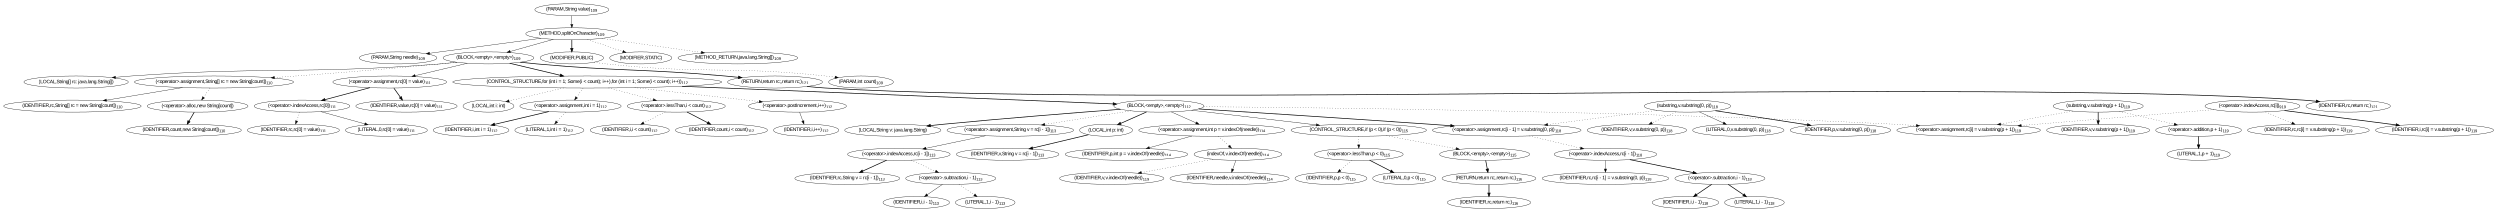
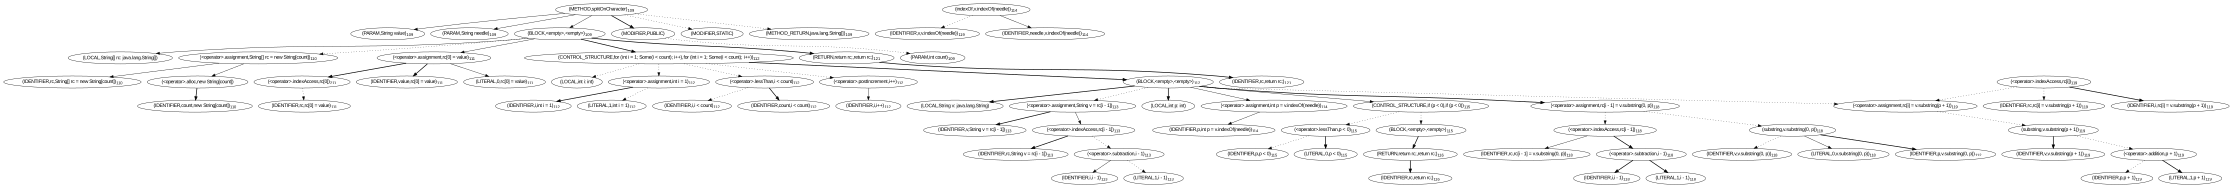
(572, 20) -> (491, 21)
(207, 93) -> (229, 69)
(333, 106) -> (333, 82)
(2283, 106) -> (2074, 82)
(1602, 117) -> (1701, 118)
(343, 118) -> (468, 70)
(2037, 118) -> (1980, 118)
(1873, 130) -> (1978, 154)
(1060, 141) -> (1025, 118)
(1224, 141) -> none
none -> (2117, 178)
